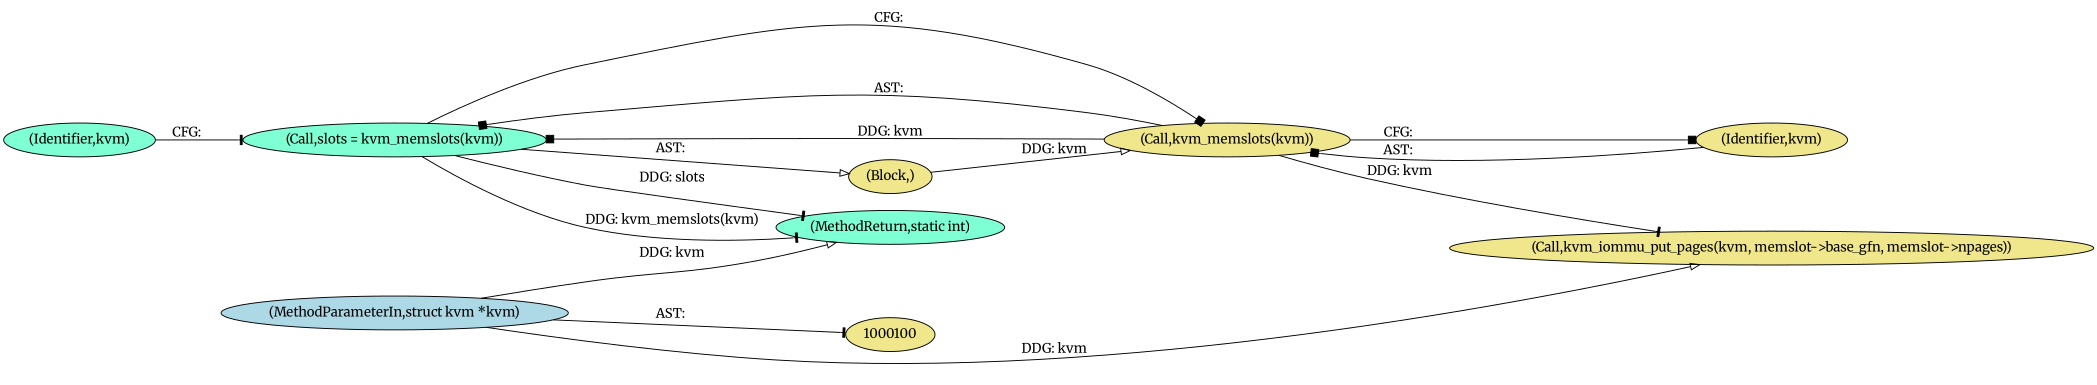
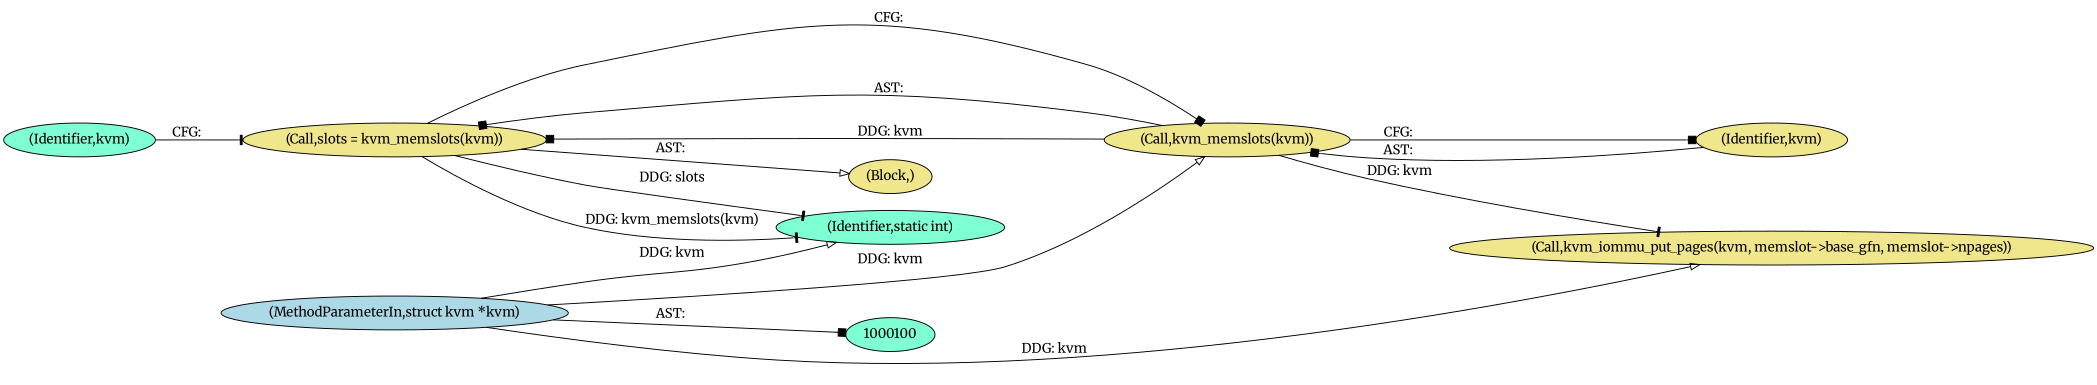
(395, 140) -> (395, 140)
(1026, 162) -> (886, 282)
(890, 227) -> (890, 227)
(697, 326) -> (697, 326)
(890, 335) -> (890, 335)
